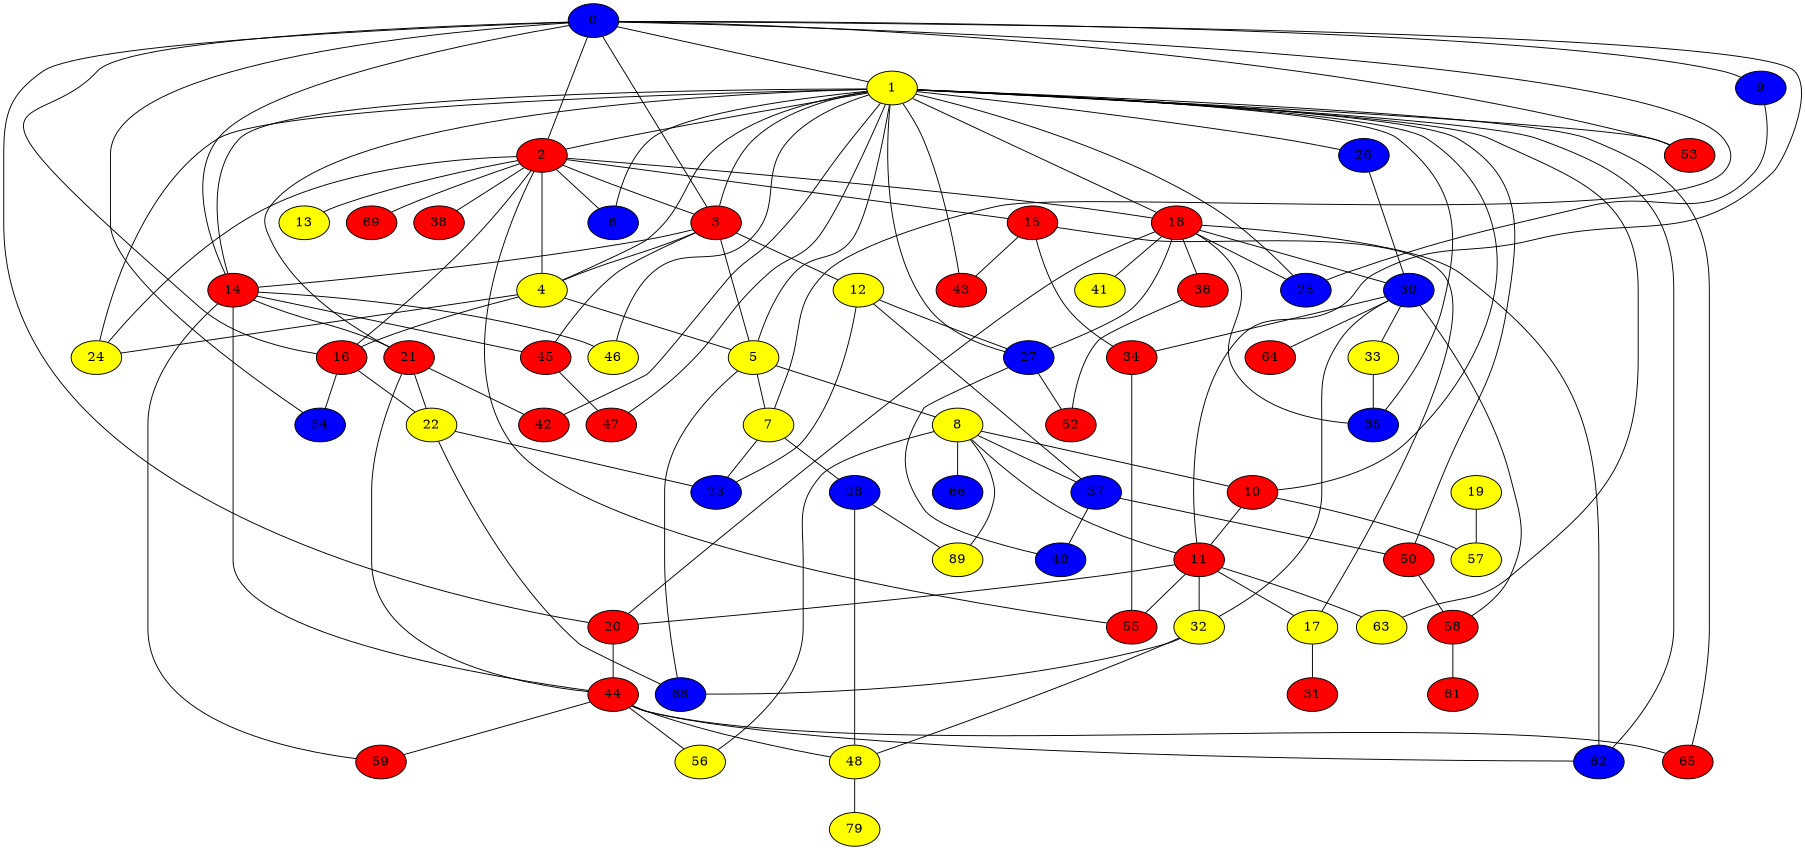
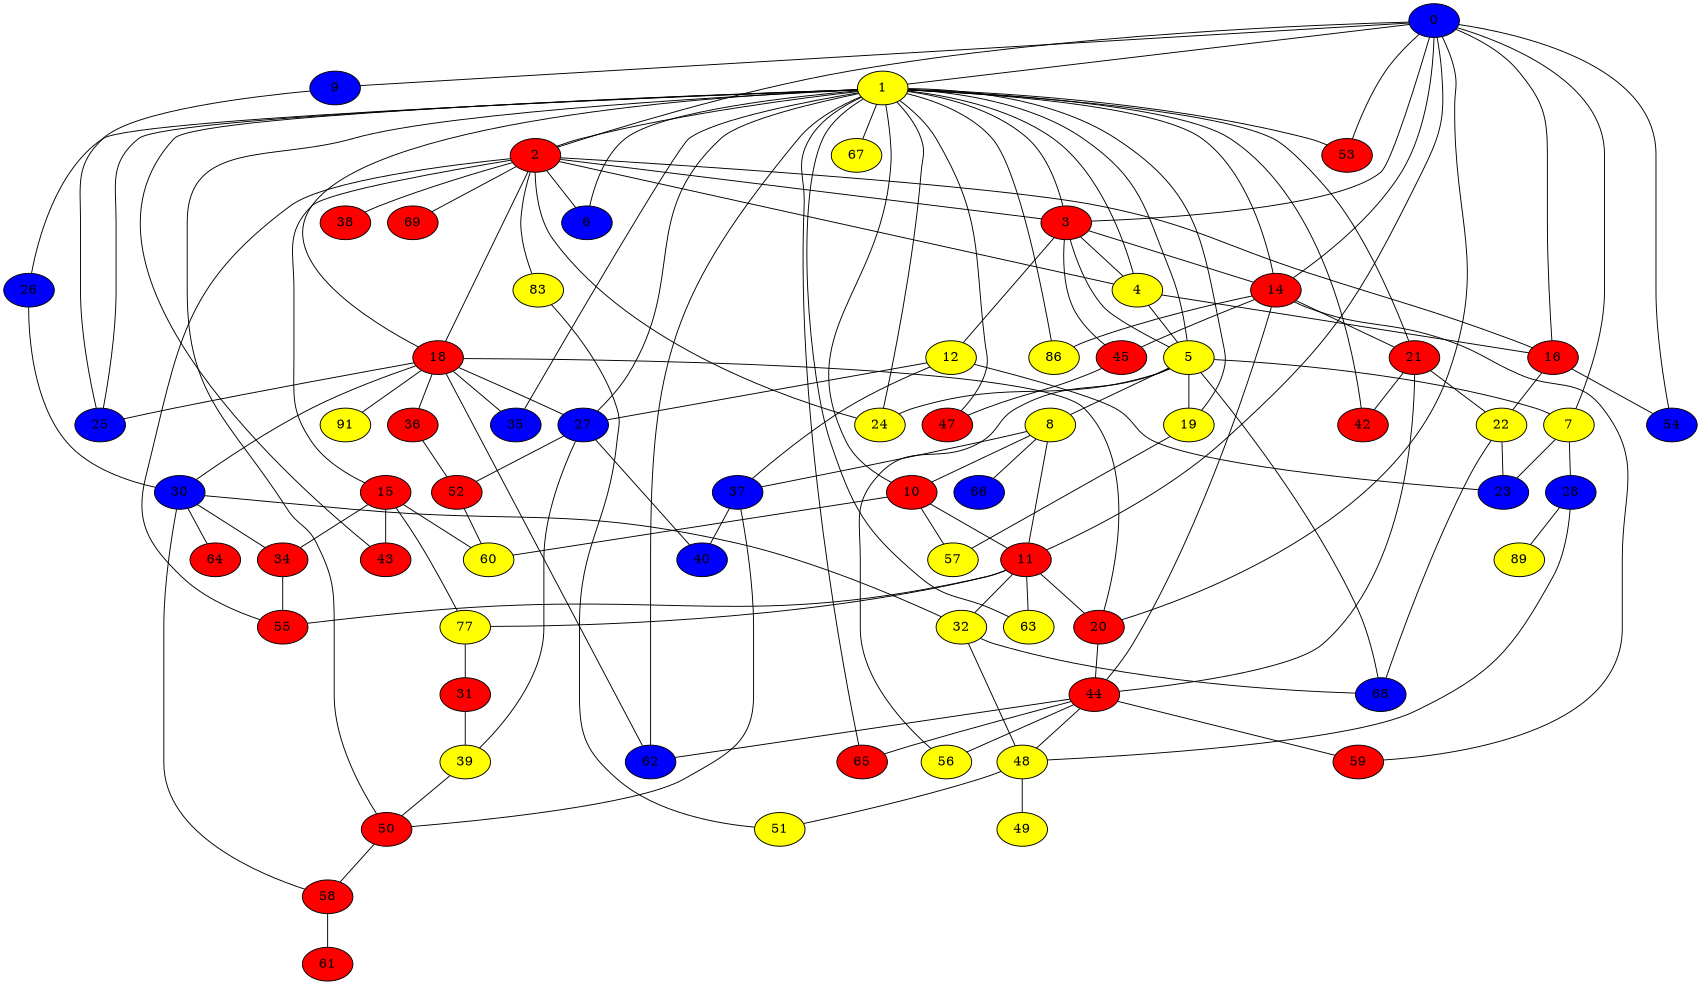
none -> (857, 155)
none -> (1154, 169)
(304, 223) -> (538, 290)
(1100, 290) -> (345, 425)
(309, 325) -> (1007, 392)
(613, 358) -> (1054, 358)
(1373, 358) -> none
none -> (1189, 391)
(995, 492) -> none
(803, 554) -> (885, 469)
none -> (489, 560)
(1312, 627) -> (465, 627)
none -> (465, 762)
none -> (780, 829)
(855, 829) -> (1022, 829)
